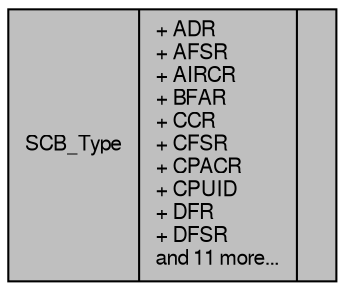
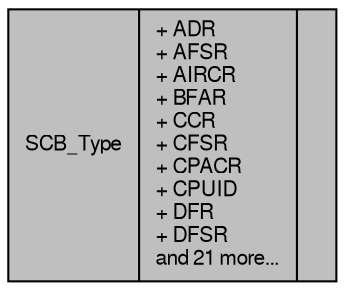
(218, 259) -> (218, 259)
